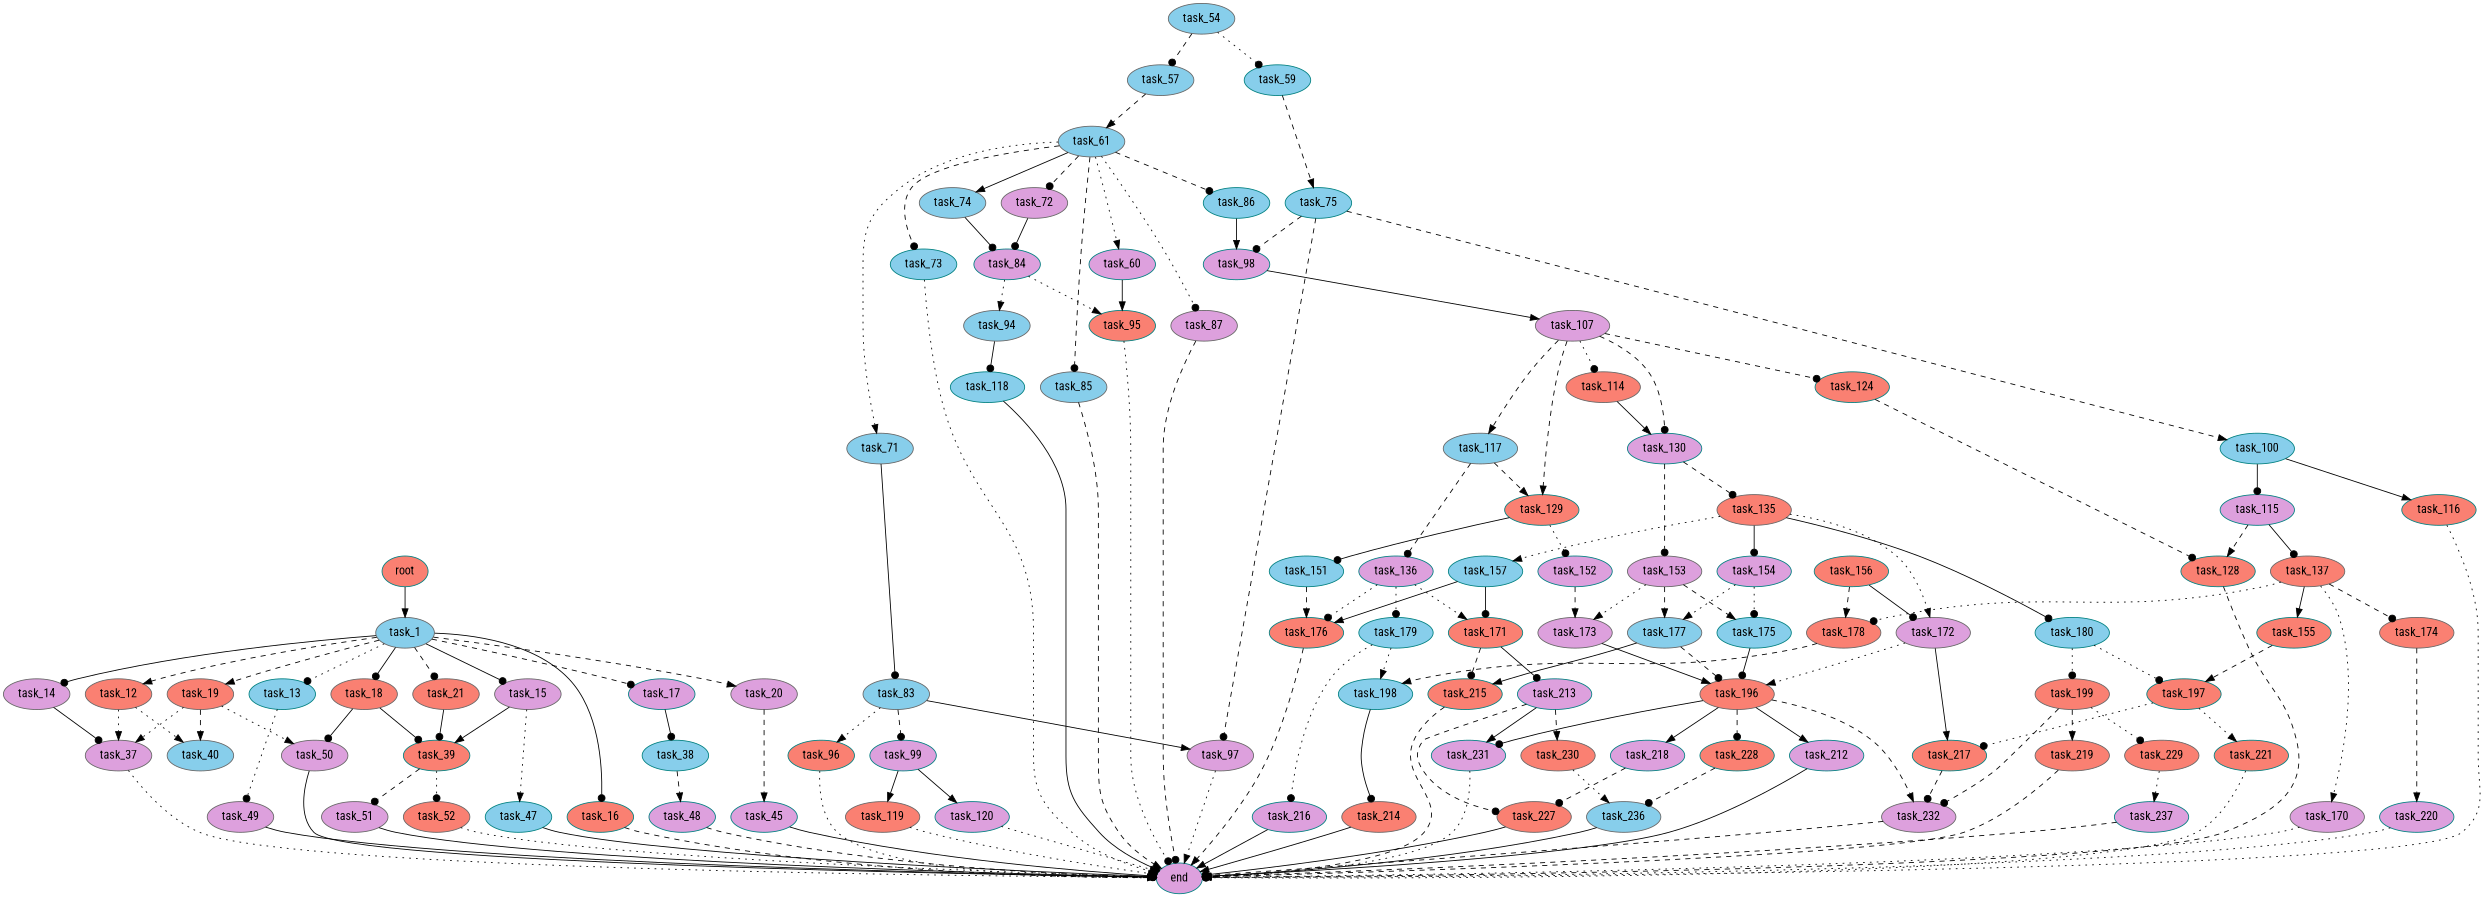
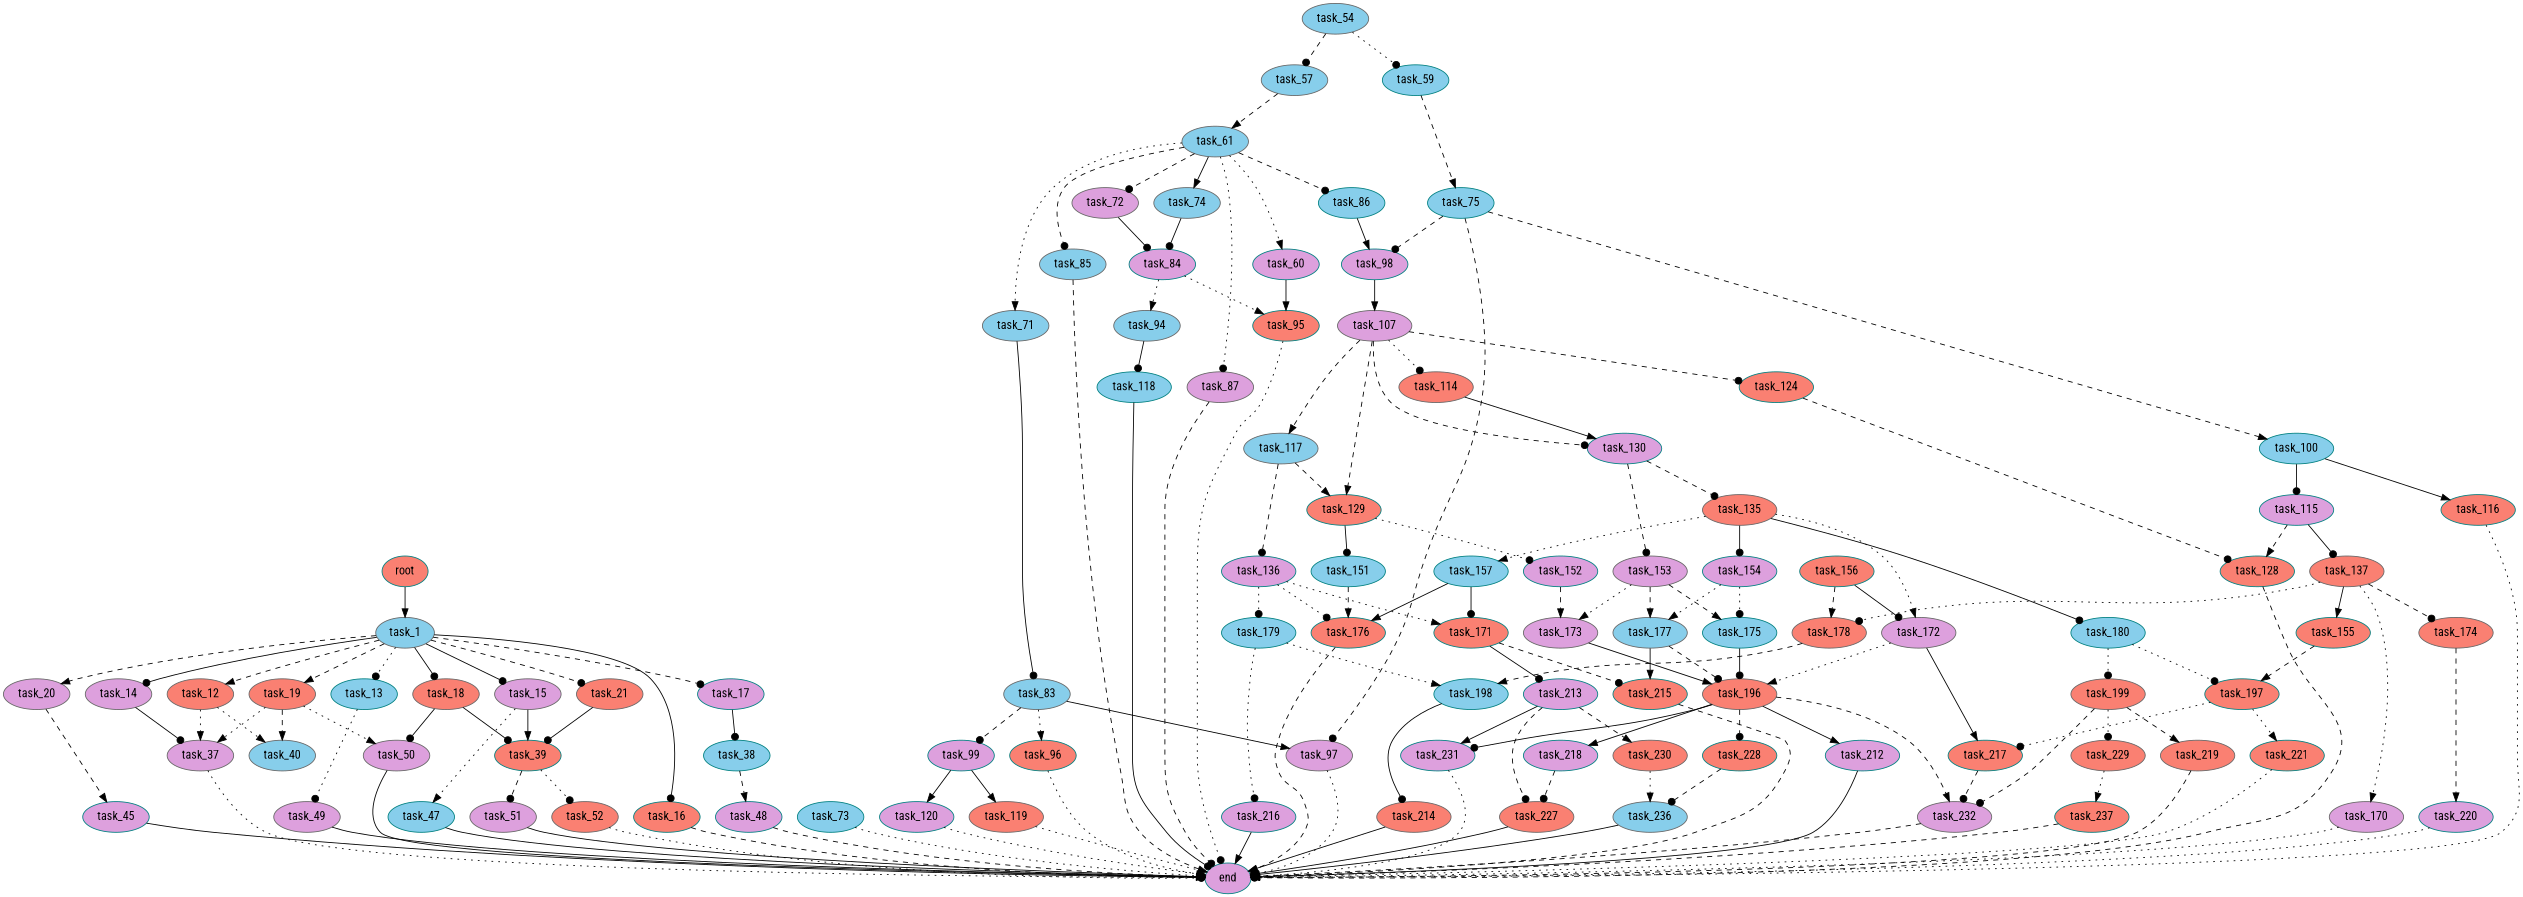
(954, 166) -> none
(2152, 817) -> (2092, 817)
